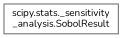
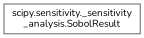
(61, 19) -> (72, 19)
